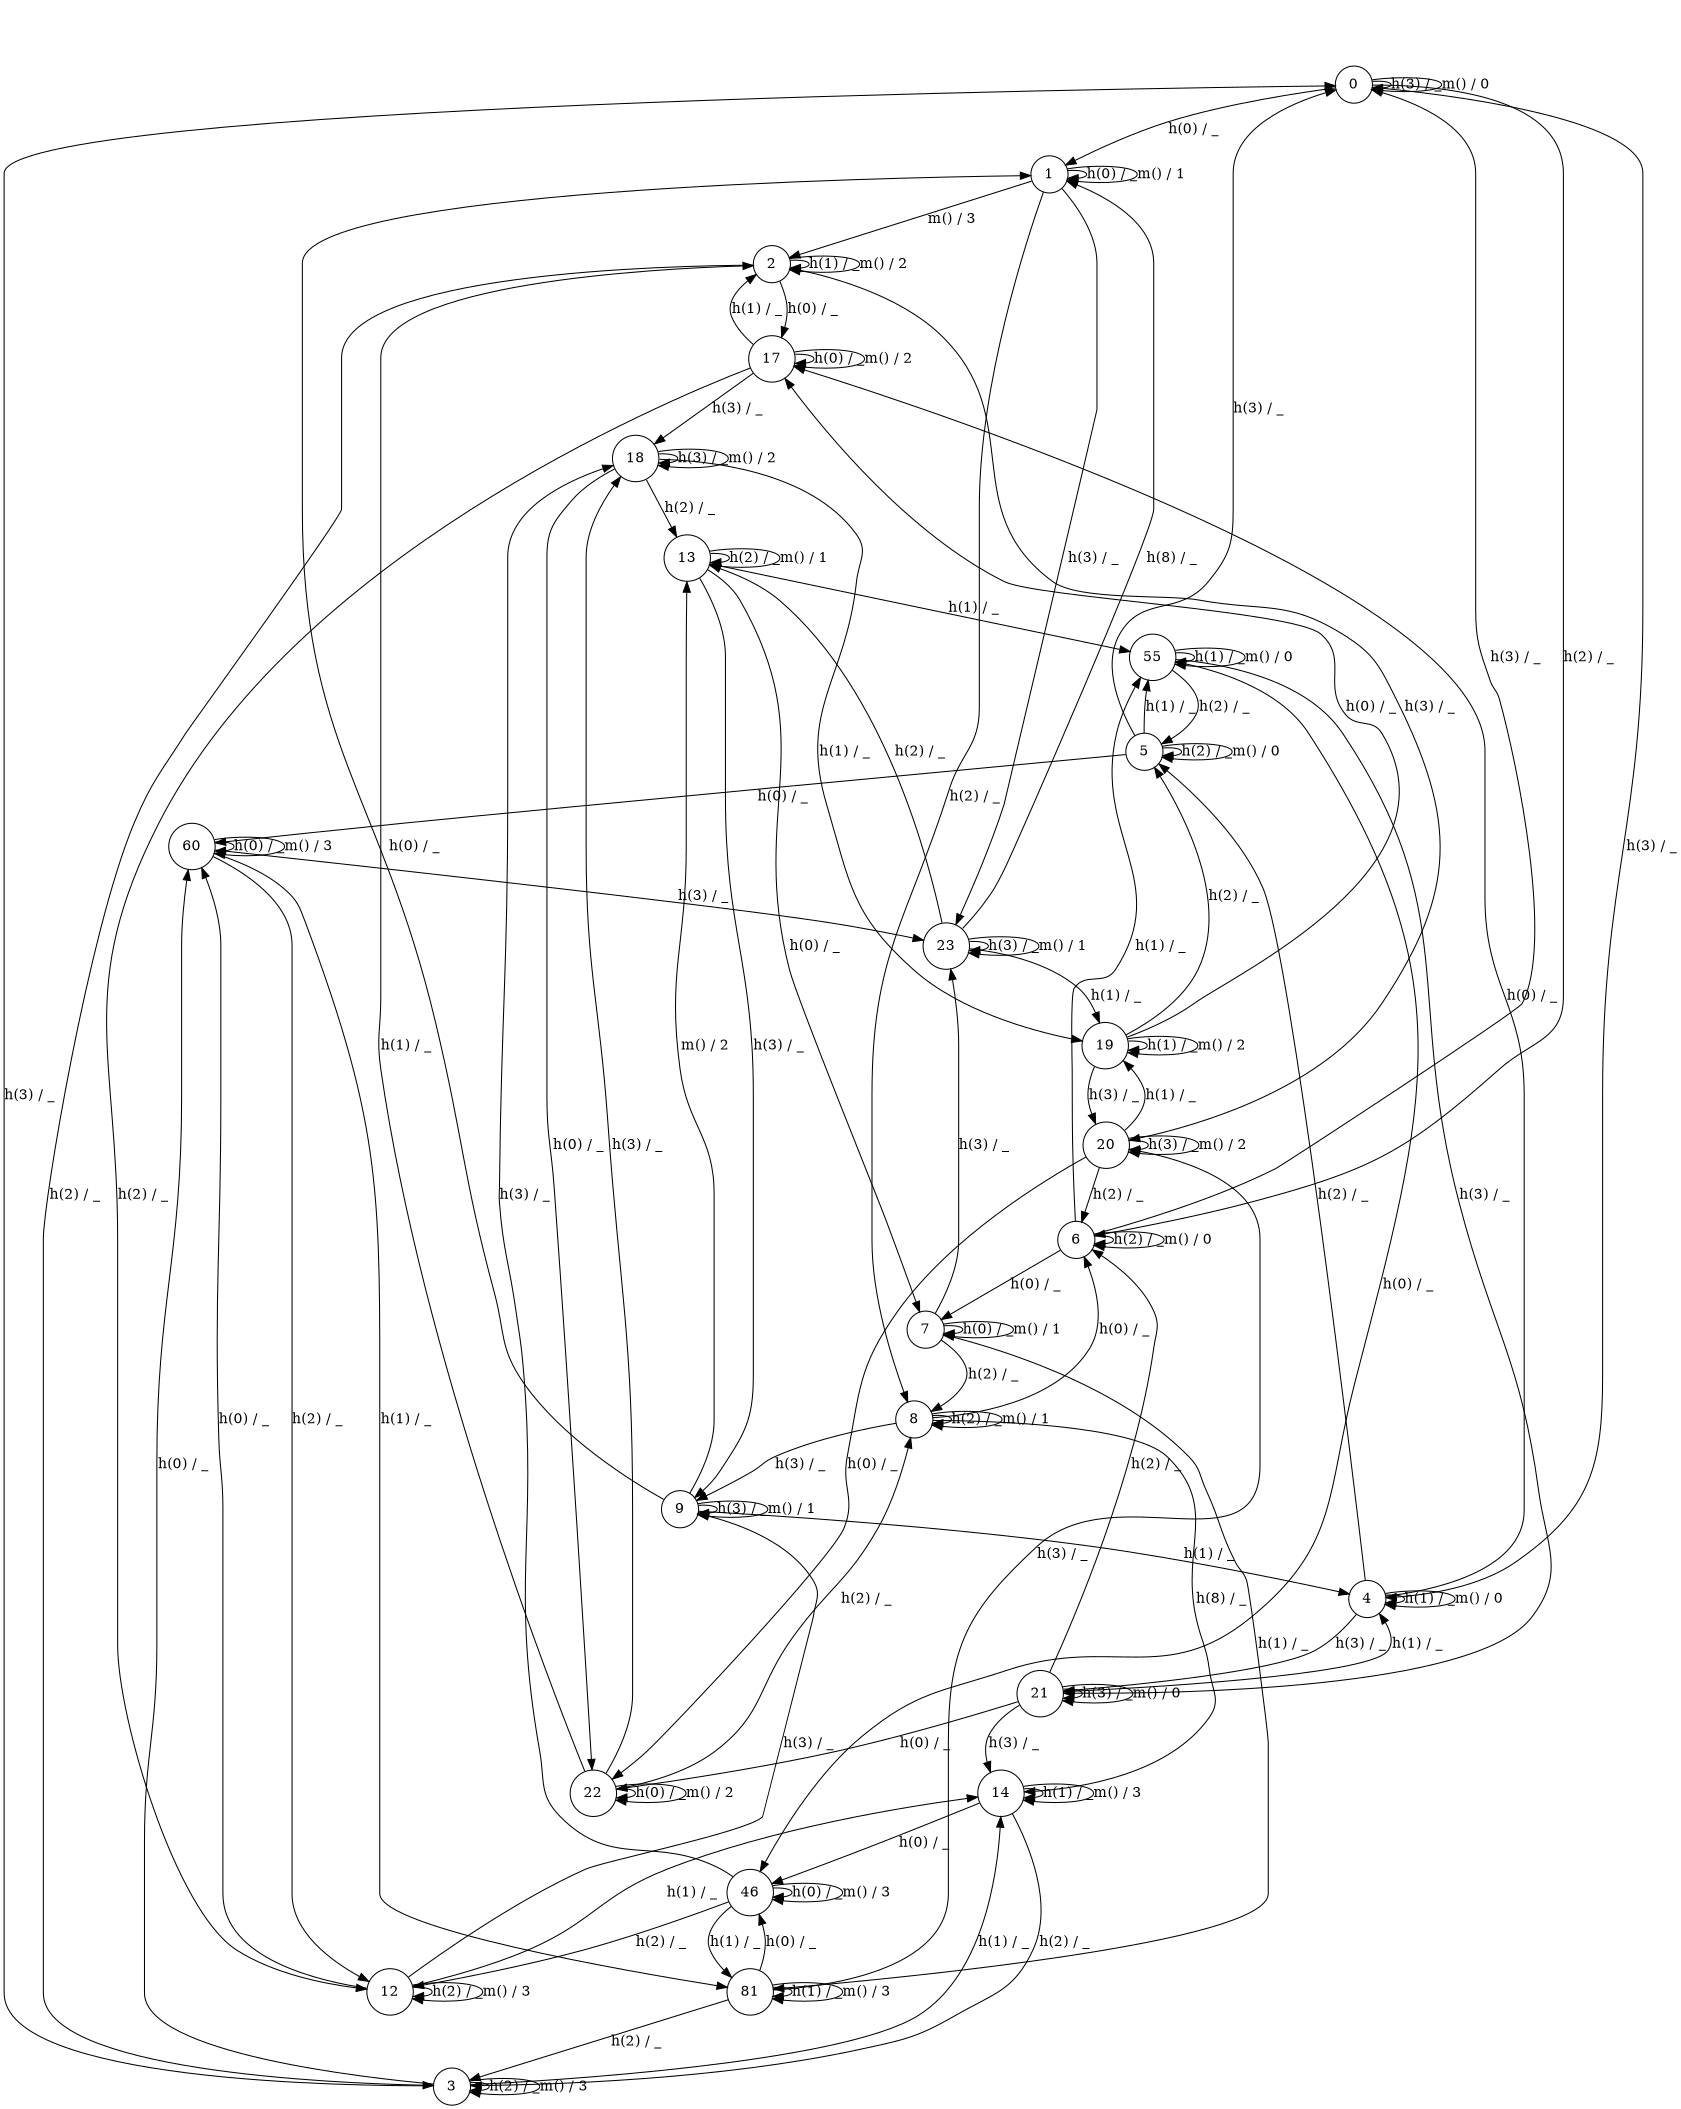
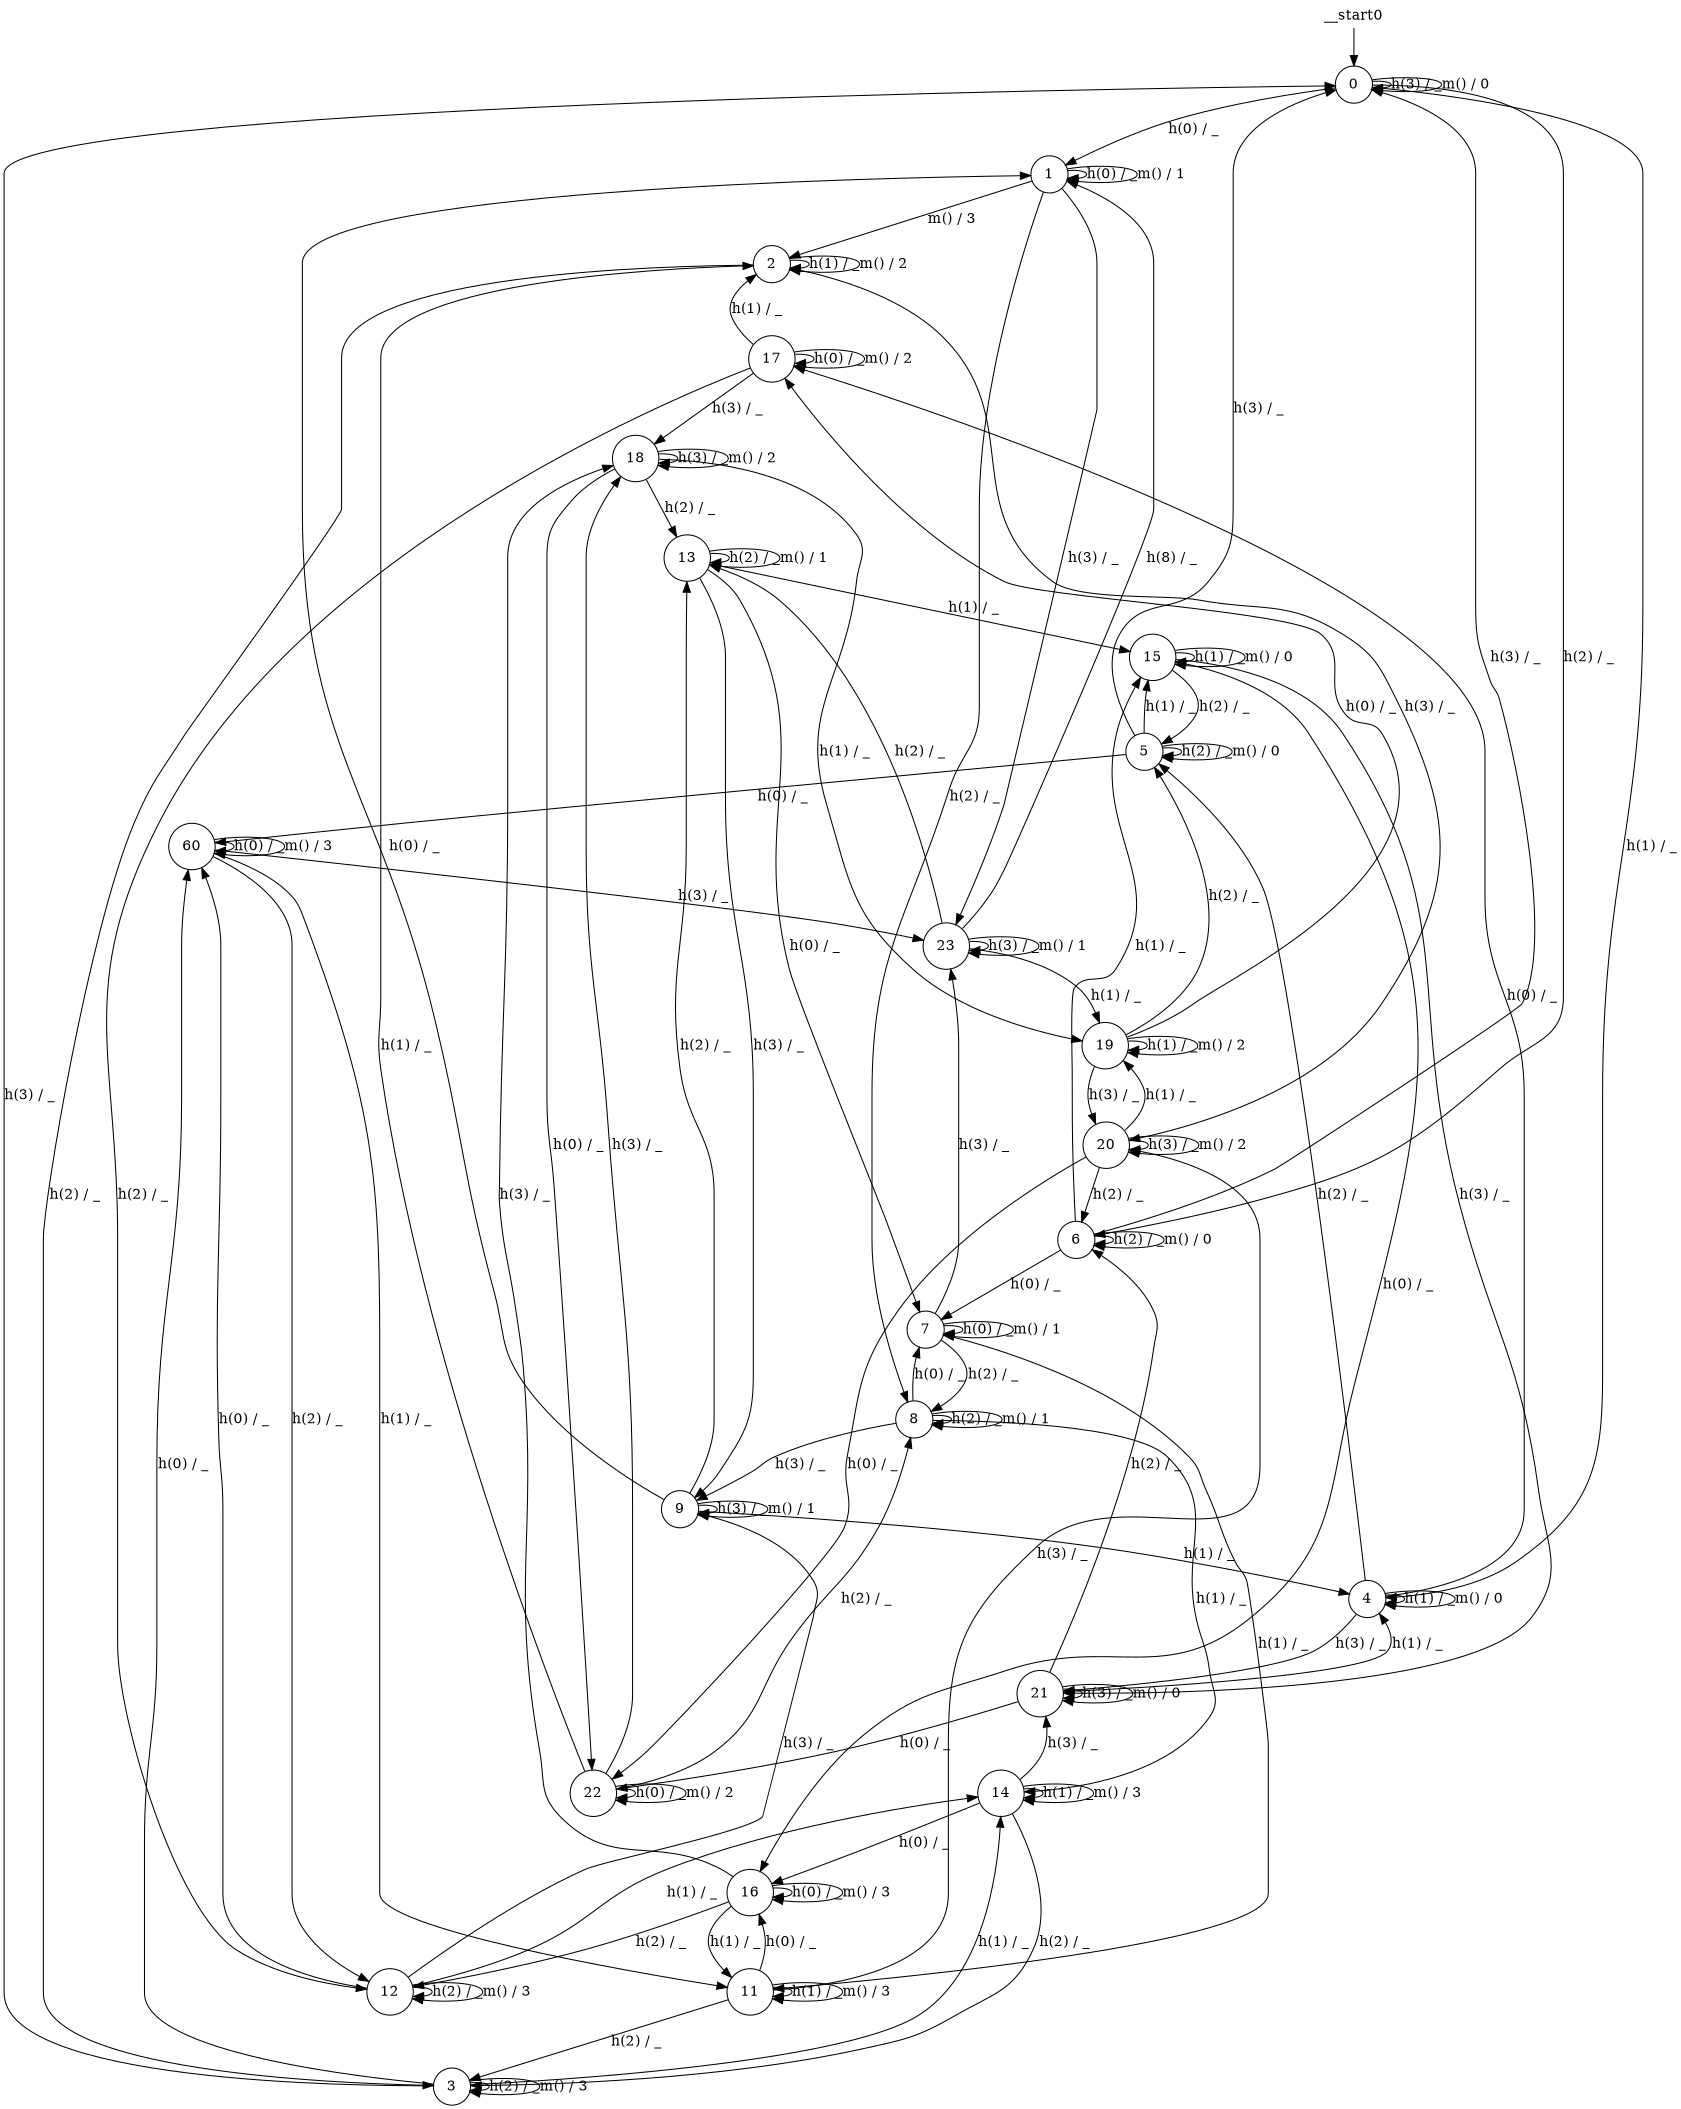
none -> (1354, 16)
(787, 304) -> none
(1153, 657) -> (1153, 657)
(1652, 847) -> (1652, 847)
(705, 1046) -> (705, 1046)
(1057, 1381) -> (913, 1379)
(1221, 1599) -> (1221, 1599)
(993, 1729) -> (1041, 1757)
(750, 1893) -> (750, 1893)
(750, 1992) -> (750, 1992)
